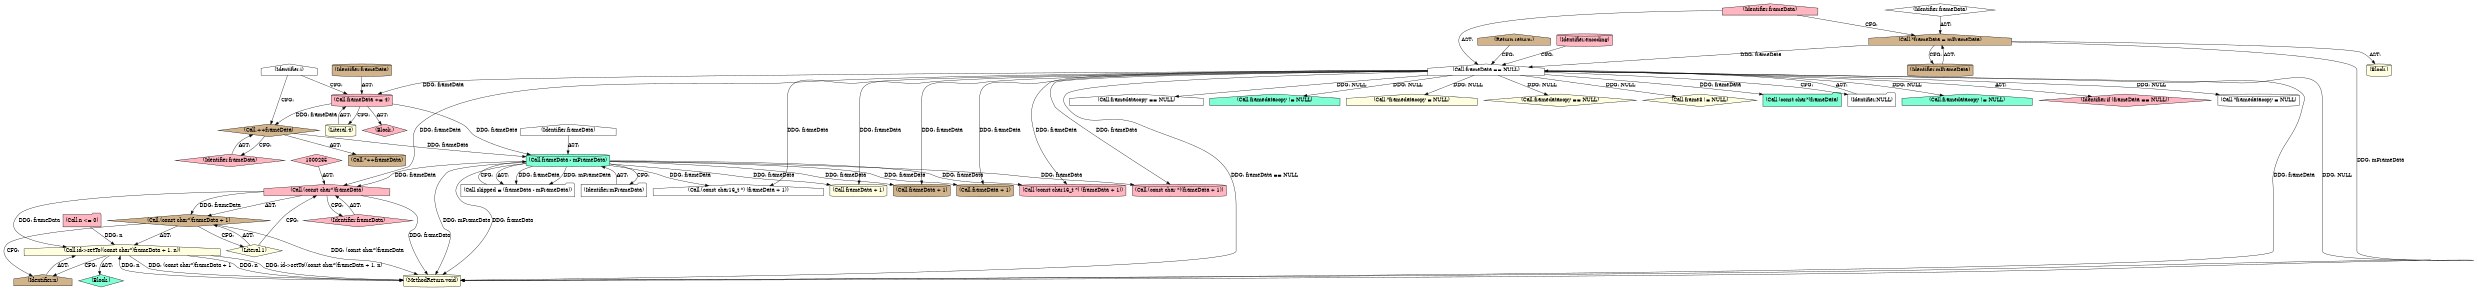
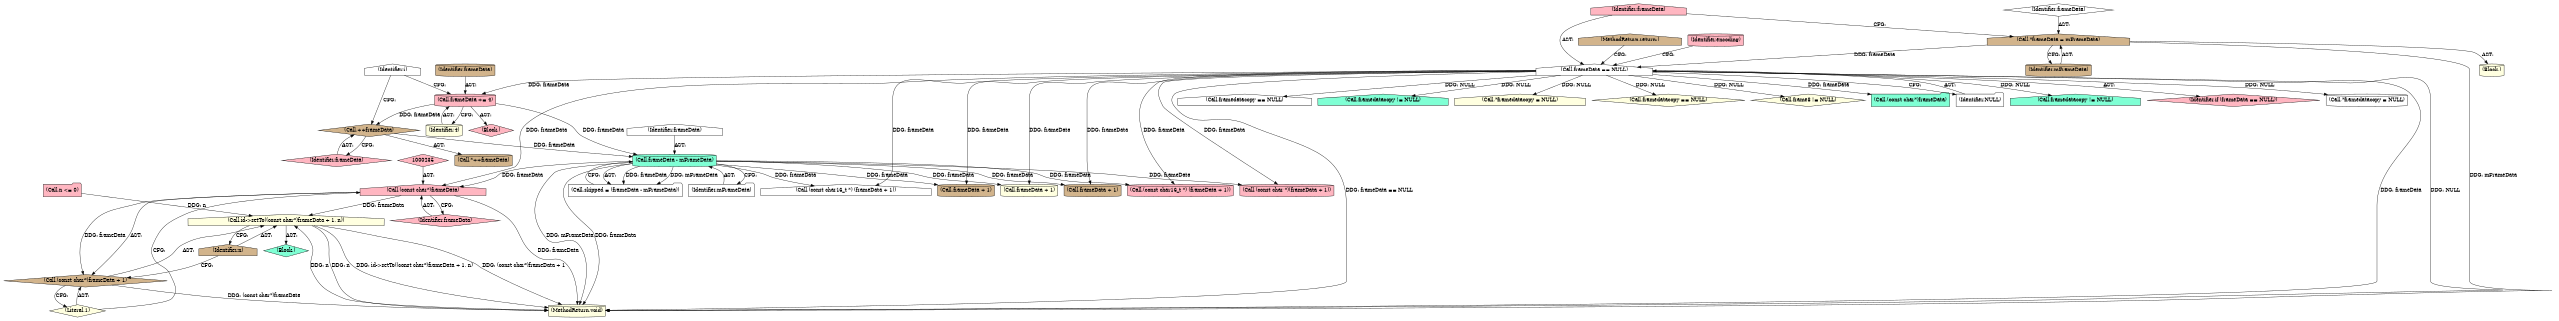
(1514, 40) -> (1630, 40)
(341, 130) -> (444, 130)
(54, 232) -> (175, 270)
